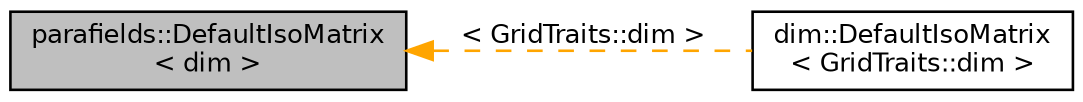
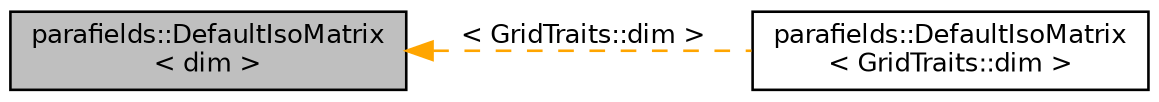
(913, 51) -> (951, 51)
